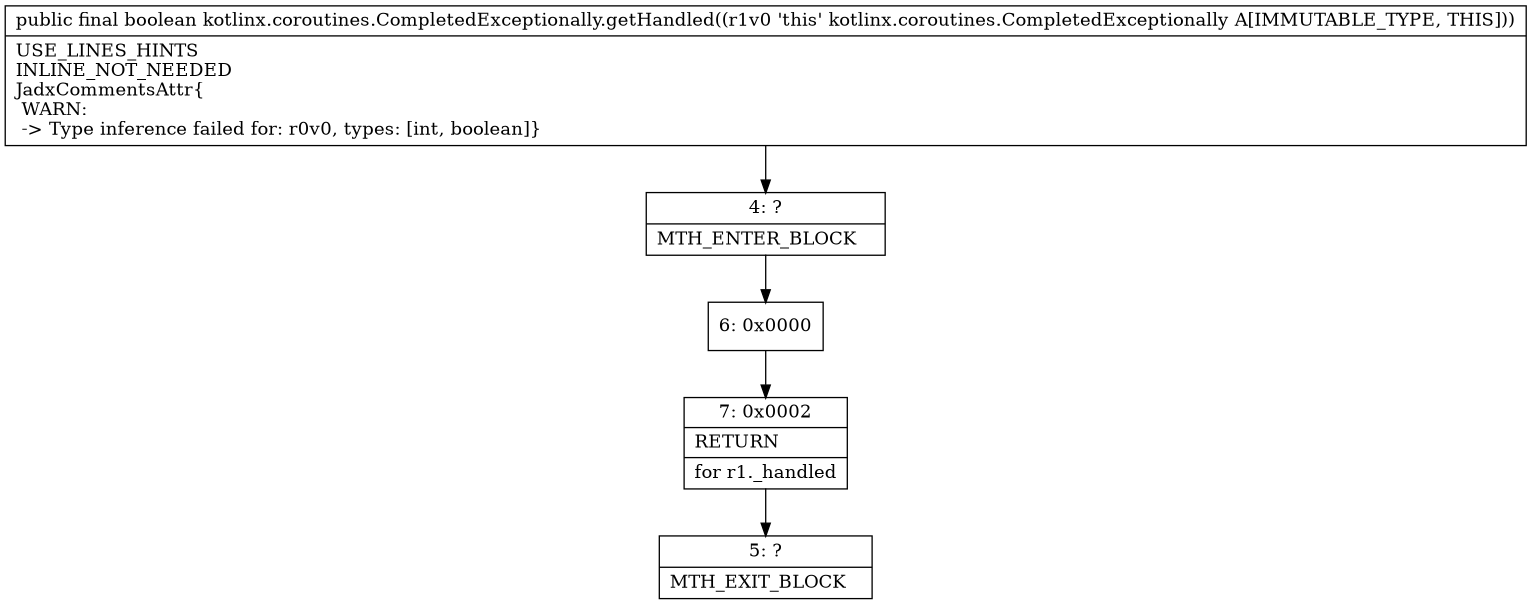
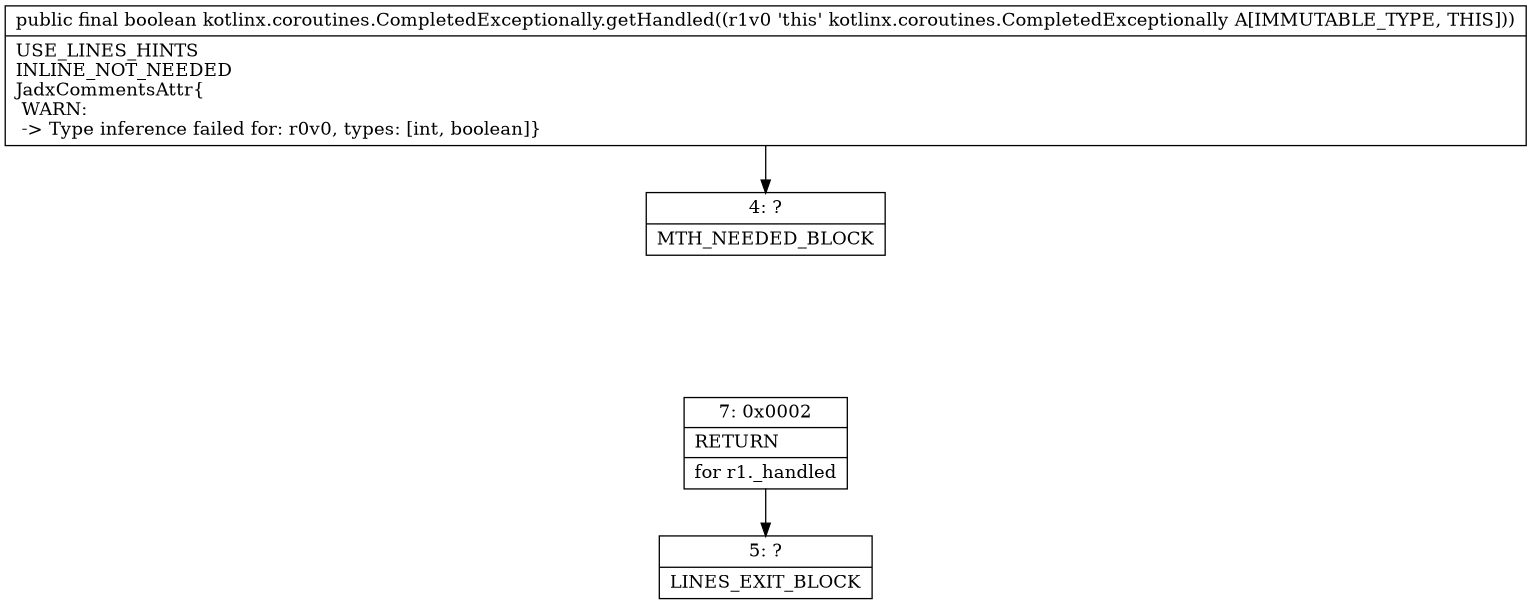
(757, 239) -> (766, 239)
(766, 326) -> none
(759, 582) -> (766, 582)
